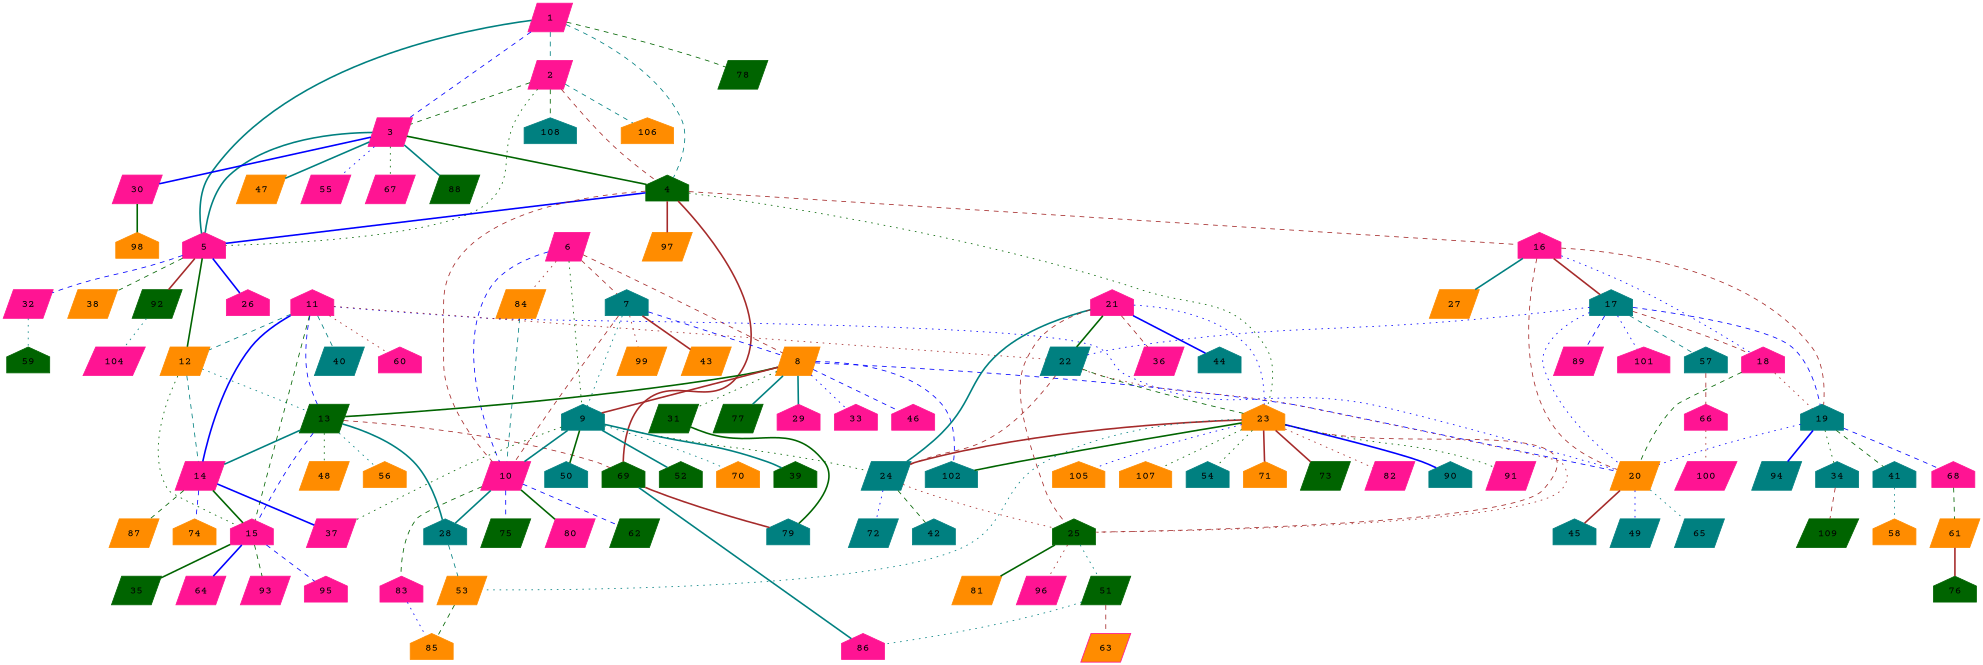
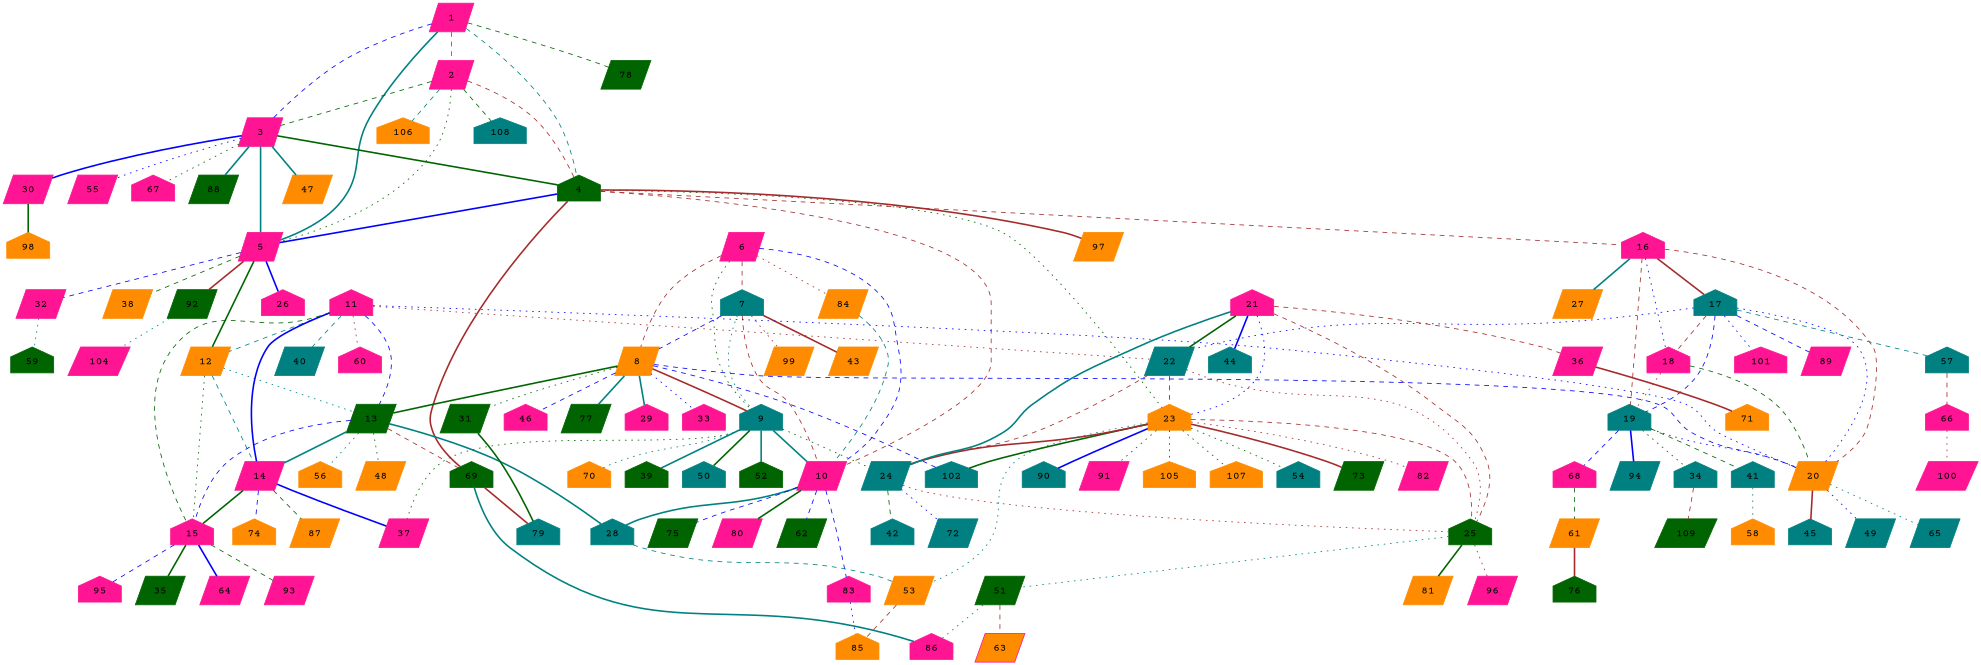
(390, 189) -> (153, 189)
(204, 247) -> (261, 247)
(1264, 446) -> (1664, 387)
(422, 515) -> (837, 533)
(446, 621) -> (881, 621)
